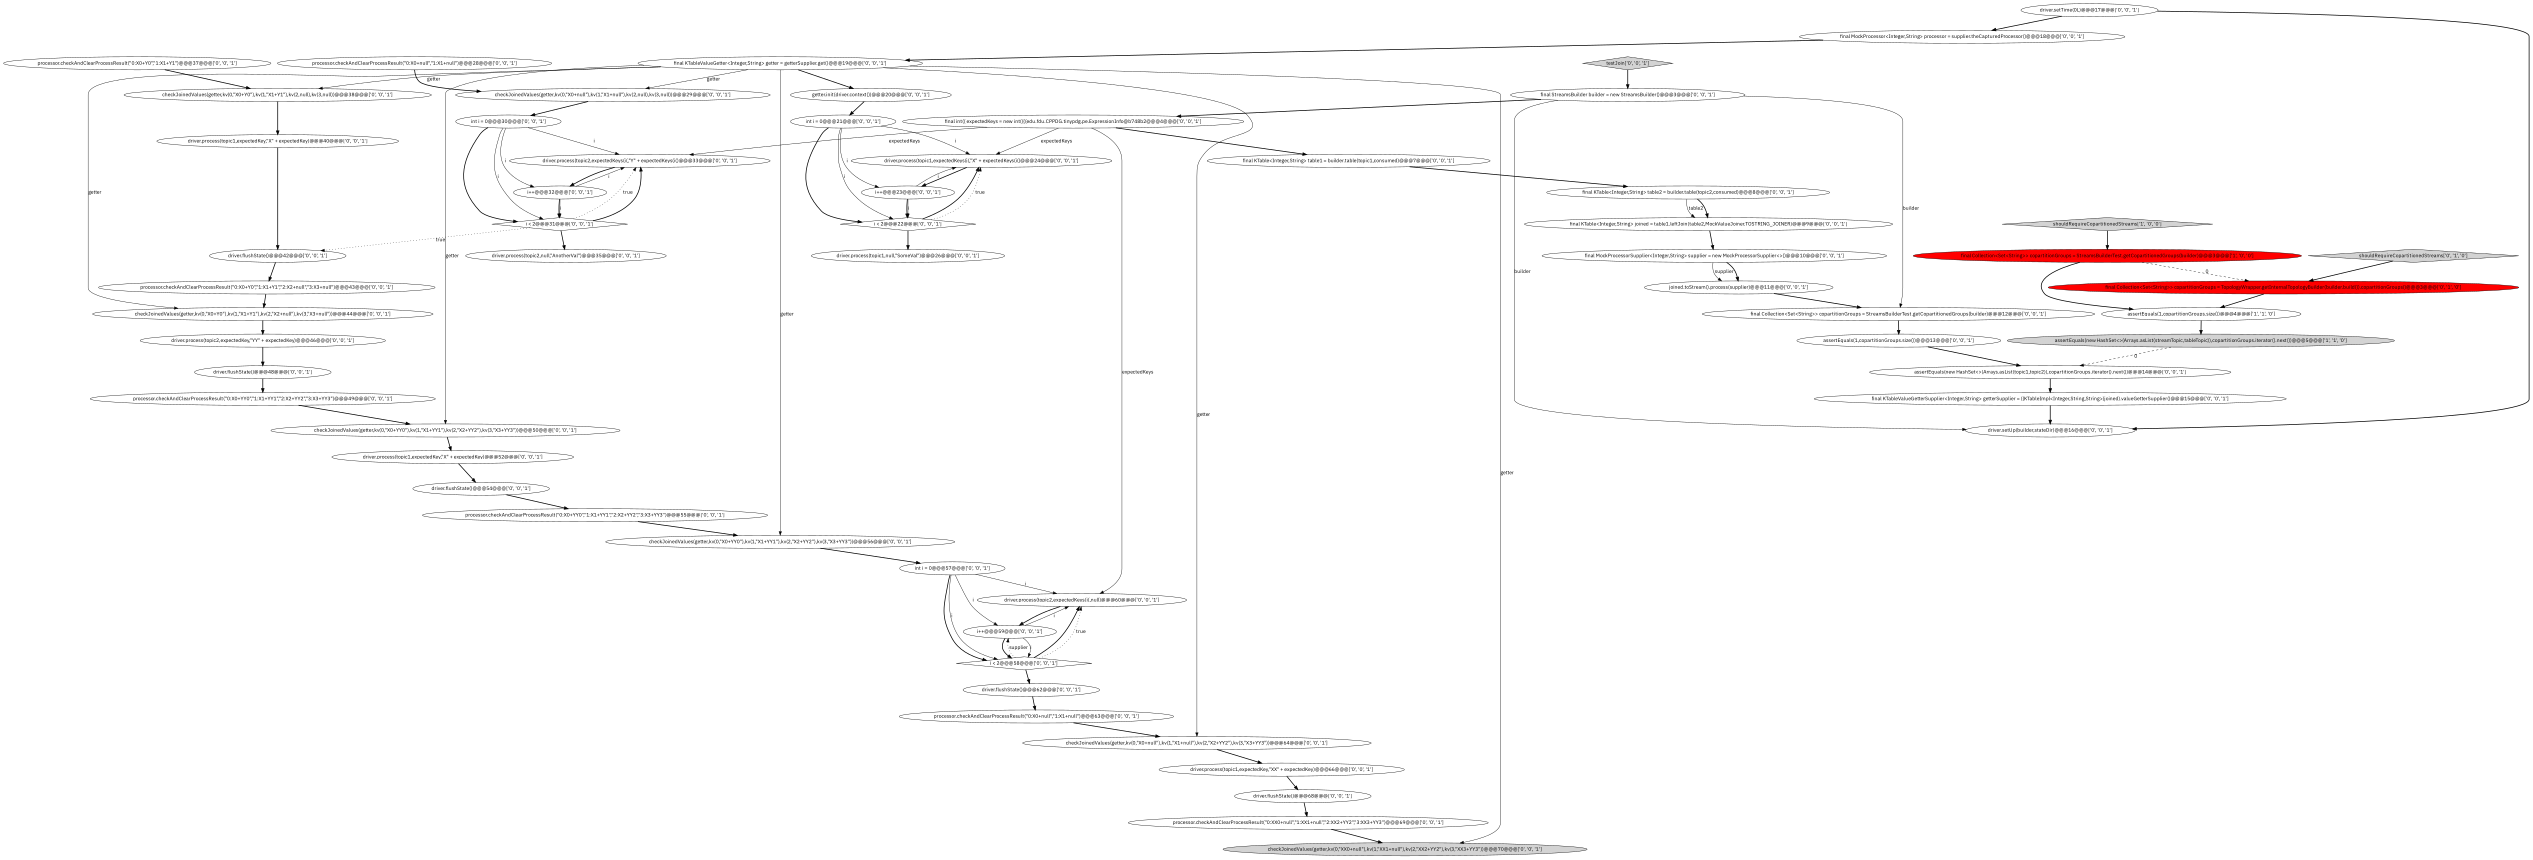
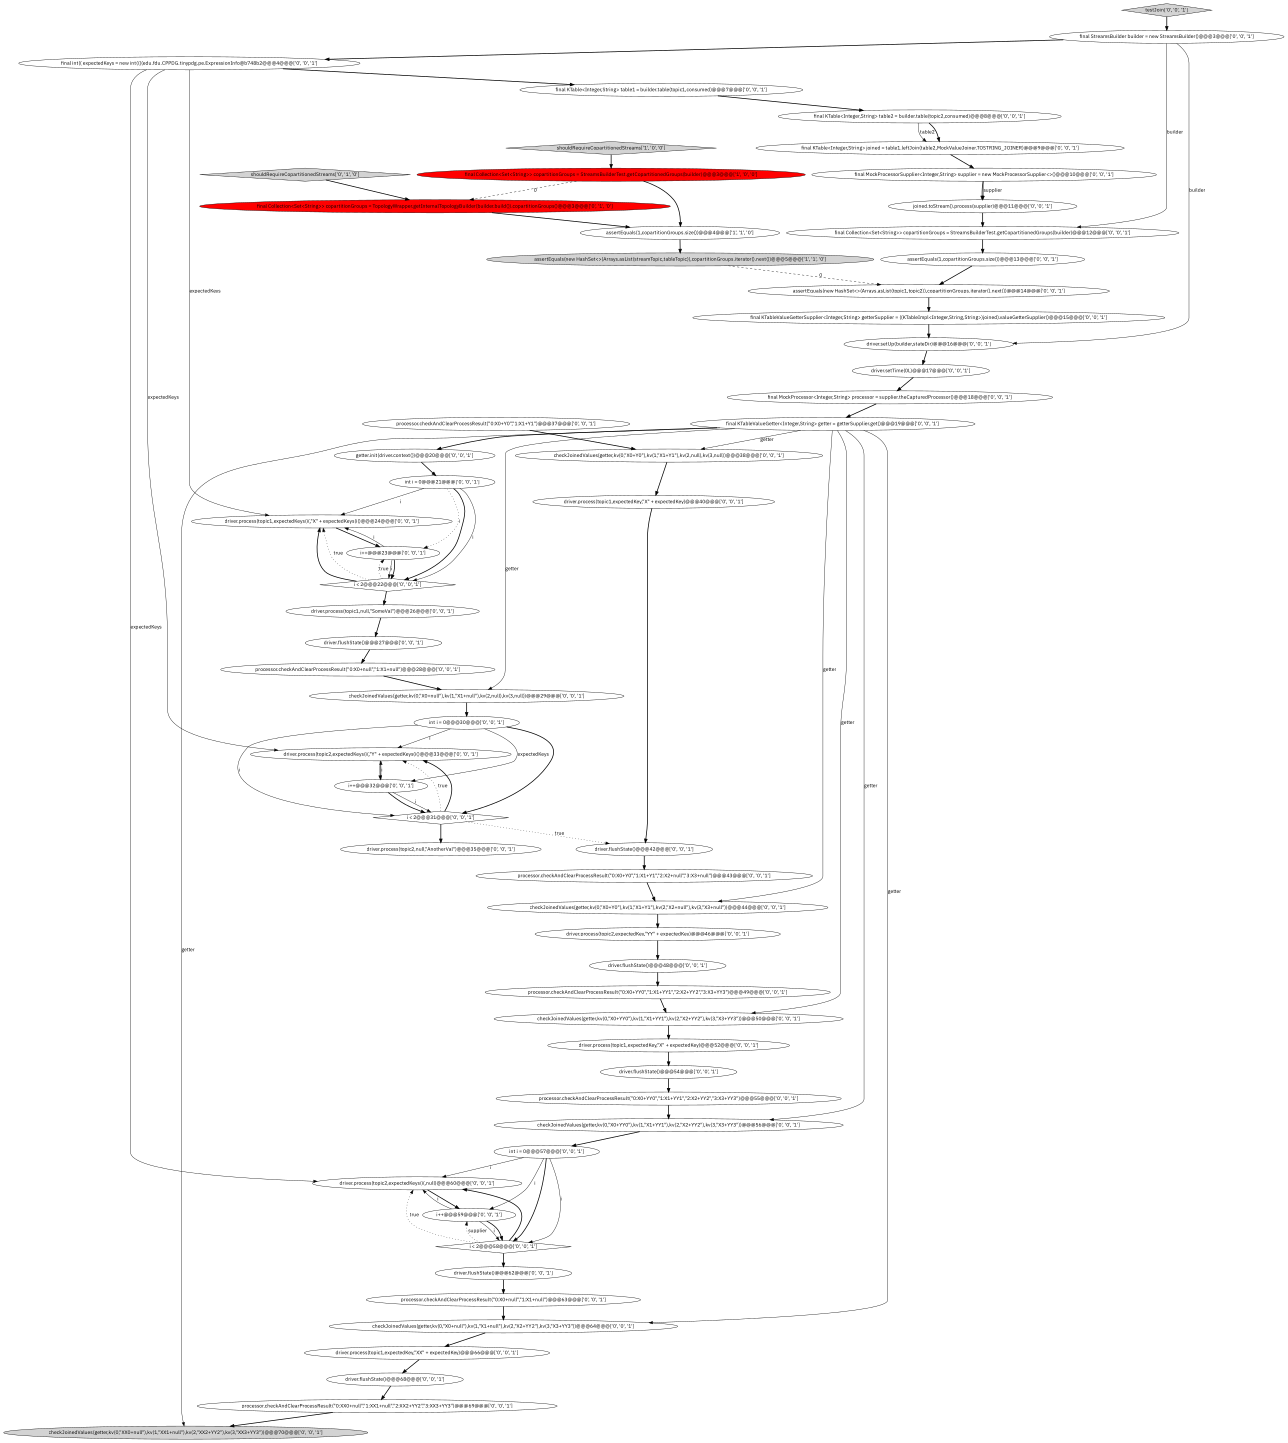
(506, 161) -> (533, 754)
(845, 165) -> (457, 524)
(2529, 229) -> (925, 356)
none -> (378, 571)
none -> (374, 643)
